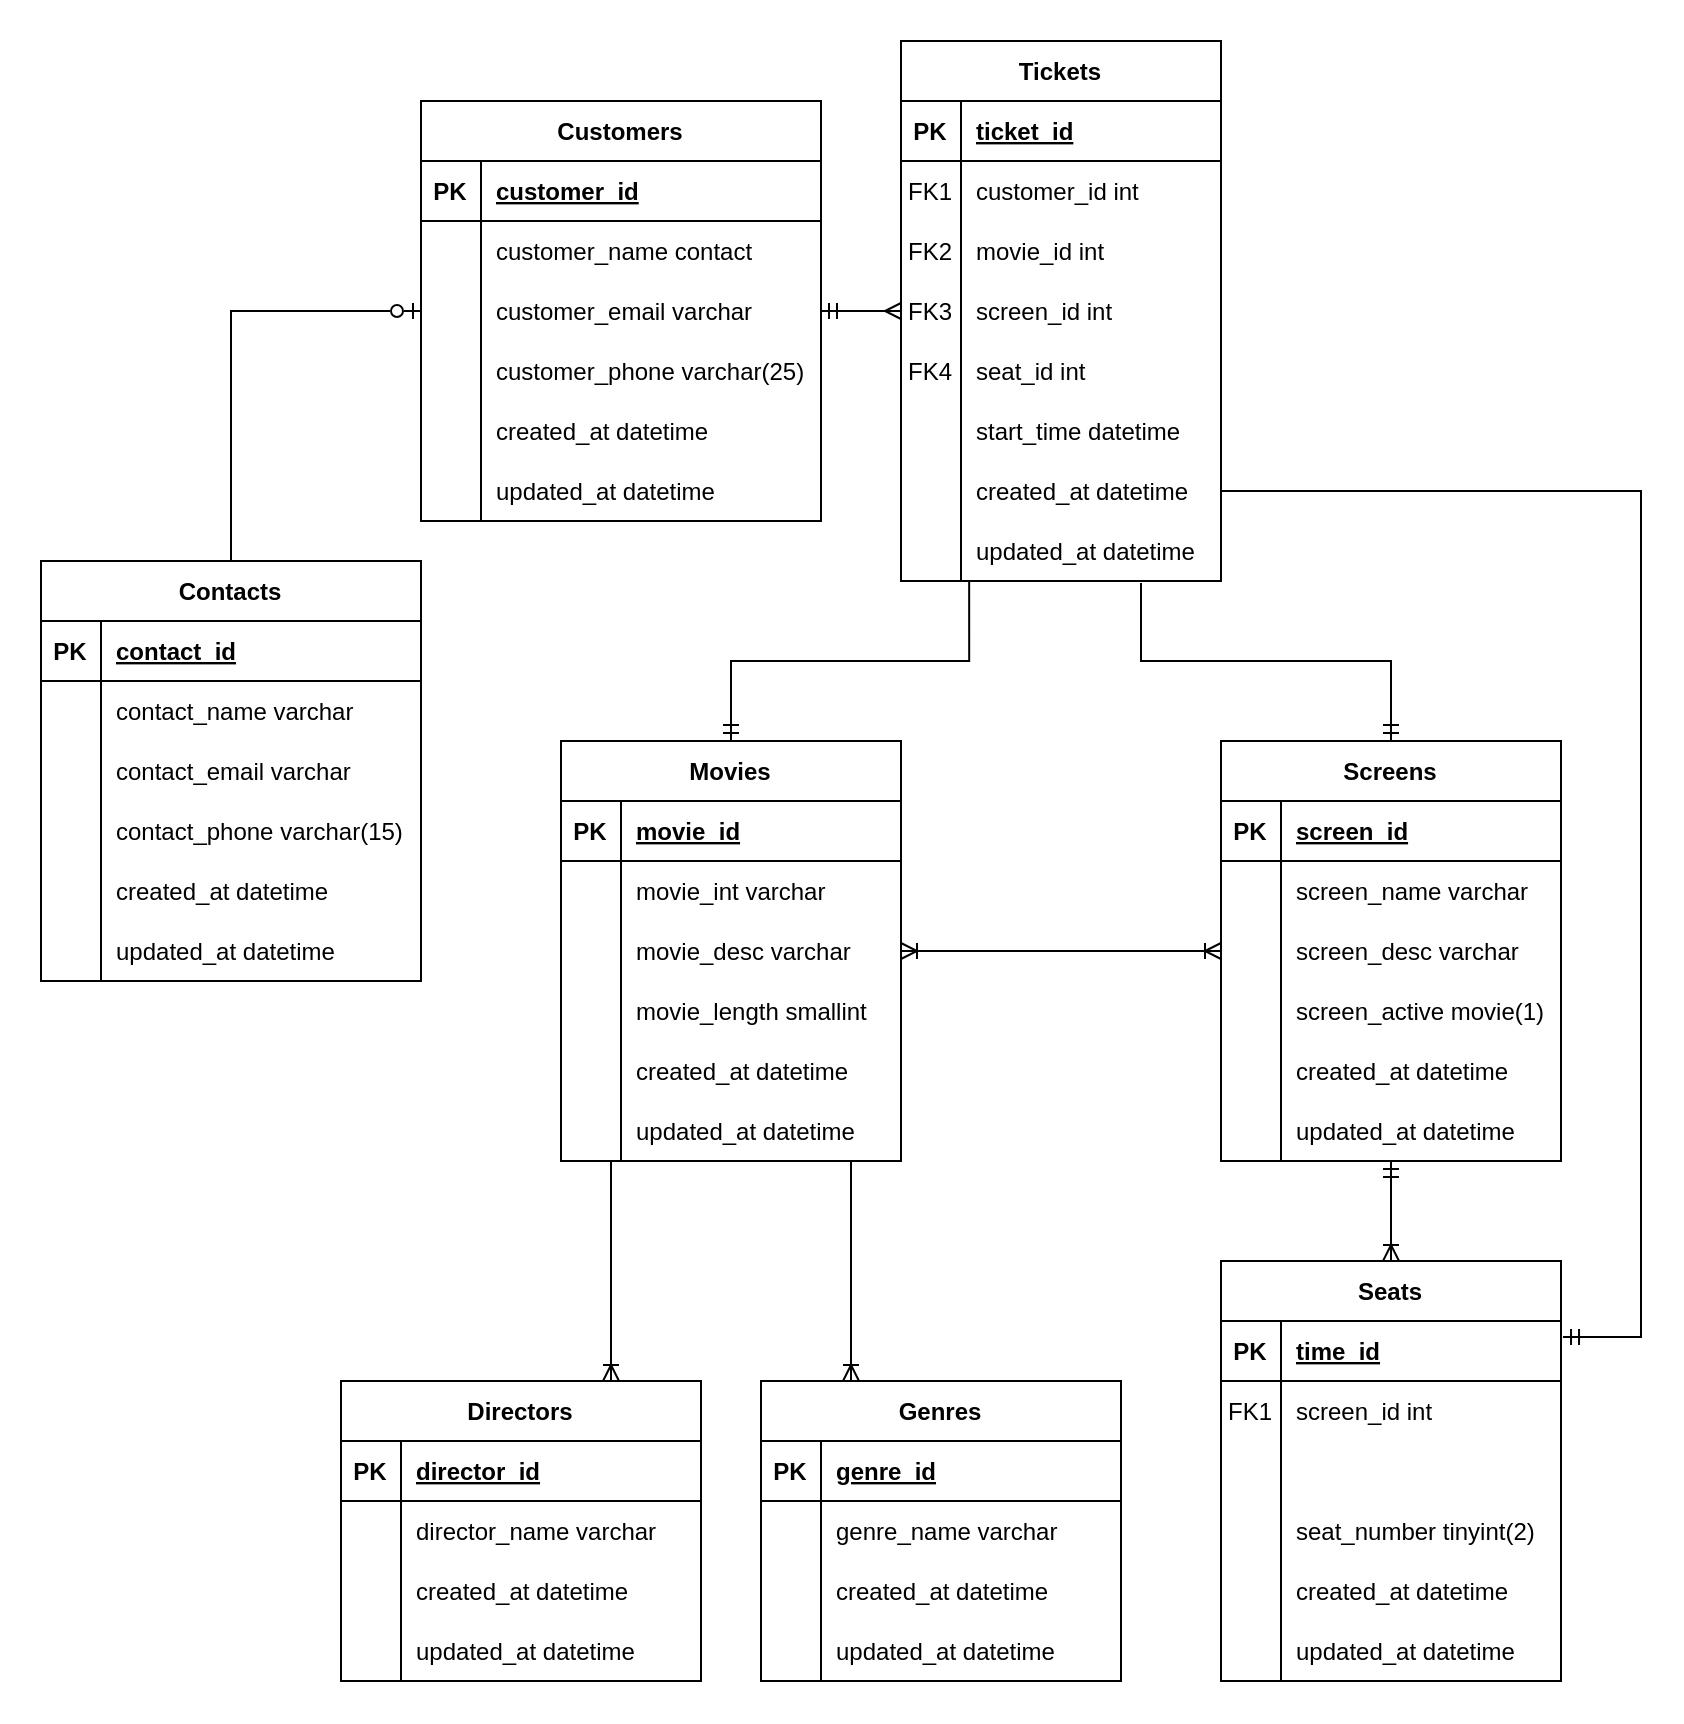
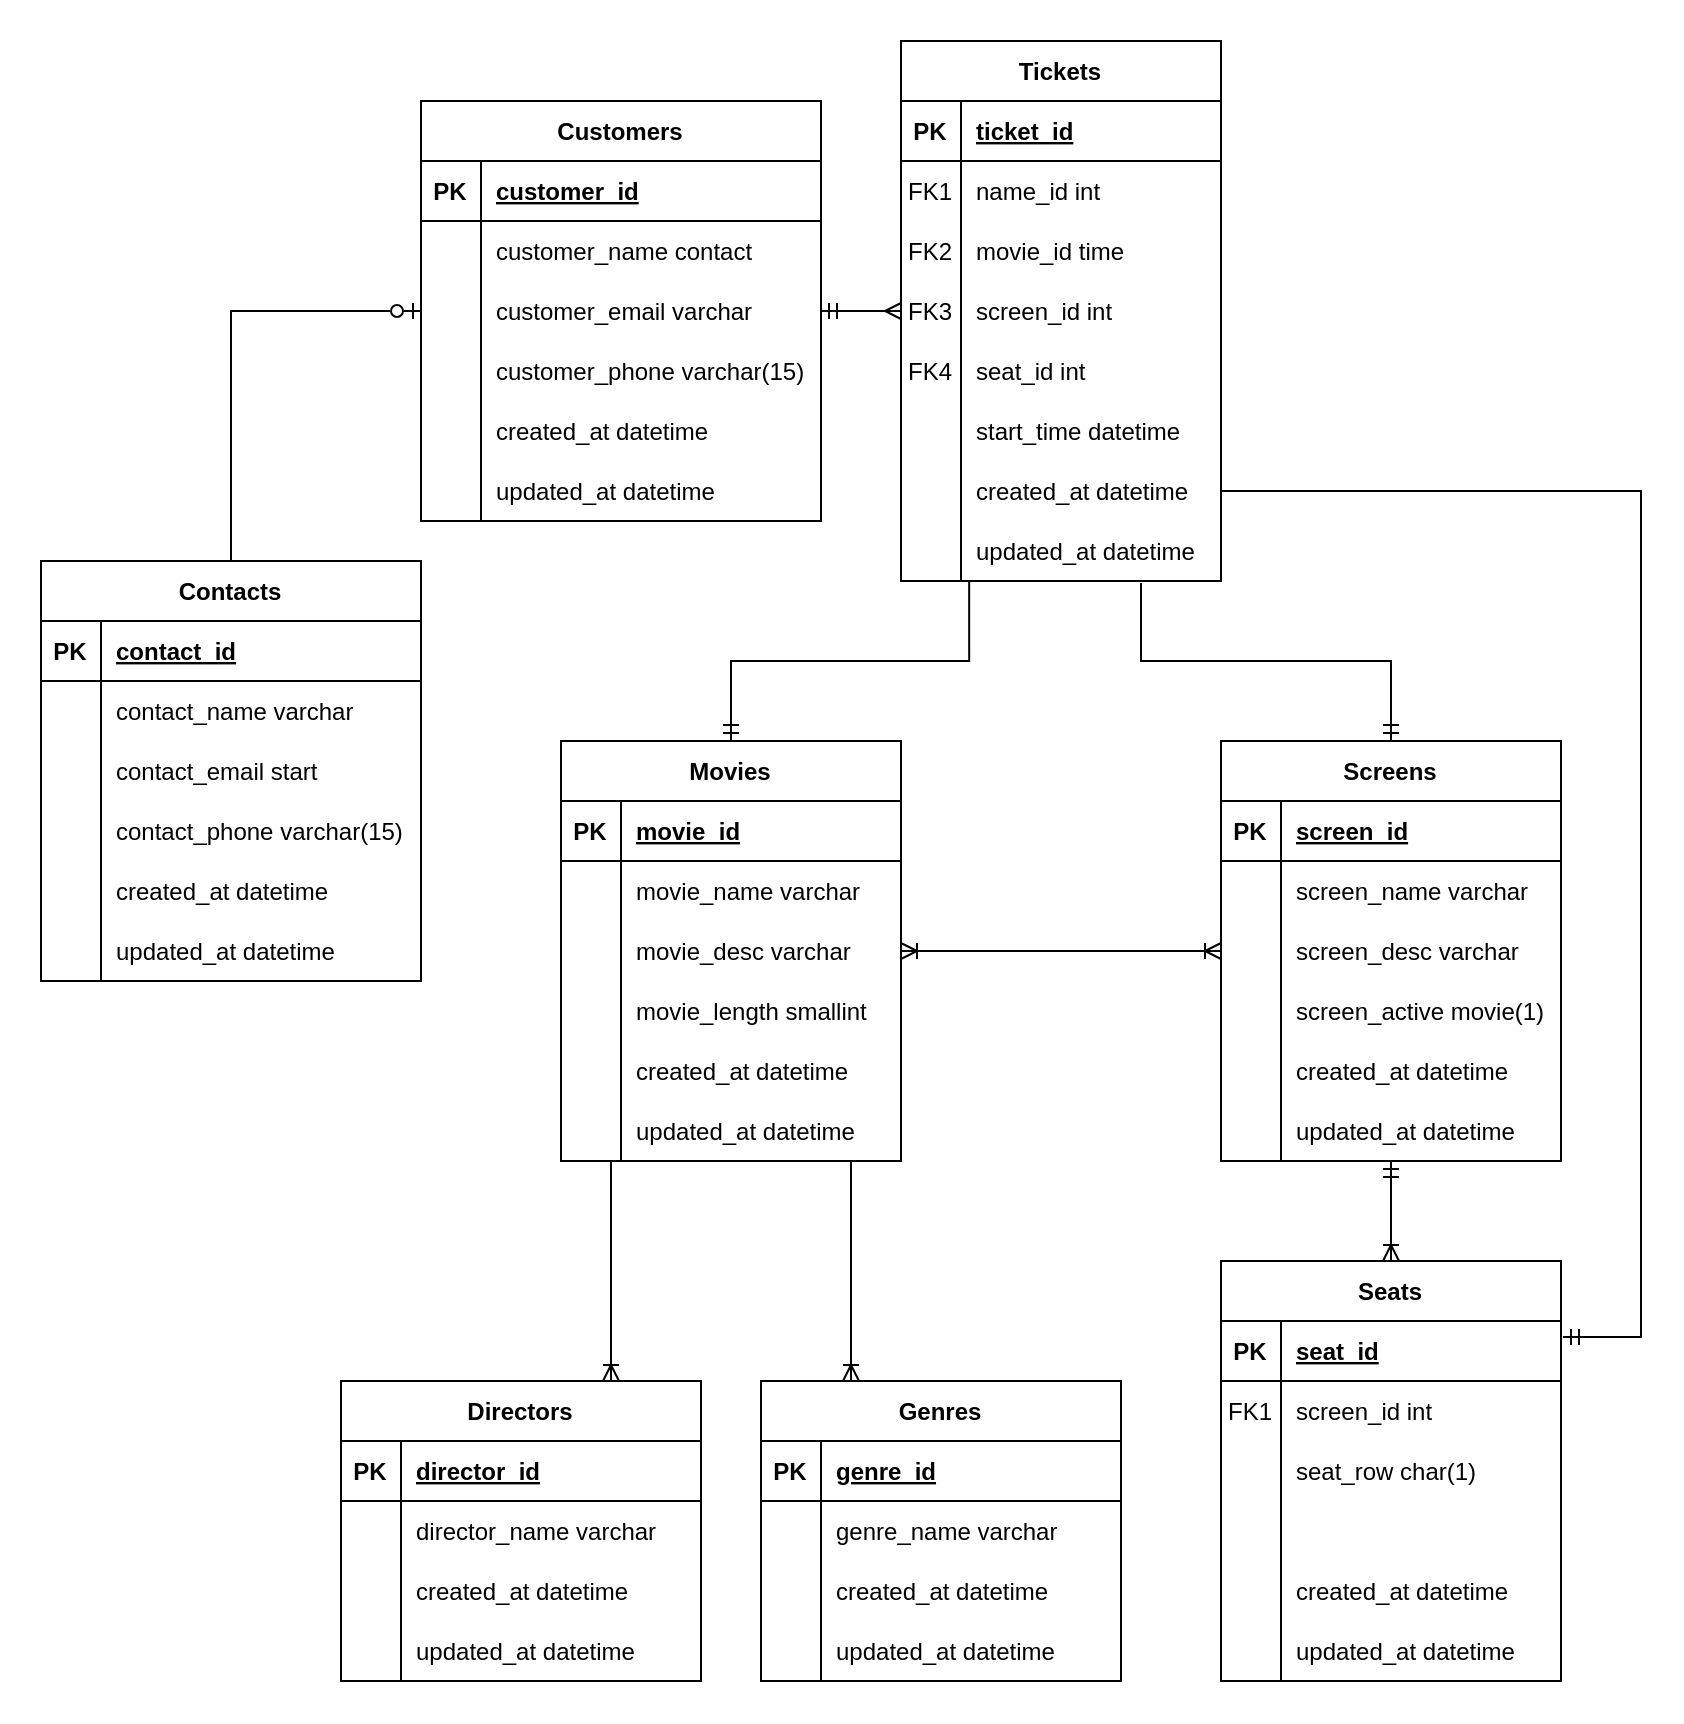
(1067, 192) -> (1041, 192)
(1044, 252) -> (1051, 252)
(668, 372) -> (668, 372)
(248, 772) -> (234, 772)
(741, 892) -> (751, 892)
(1337, 1352) -> (1340, 1352)
none -> (1421, 1471)
(1421, 1531) -> none
